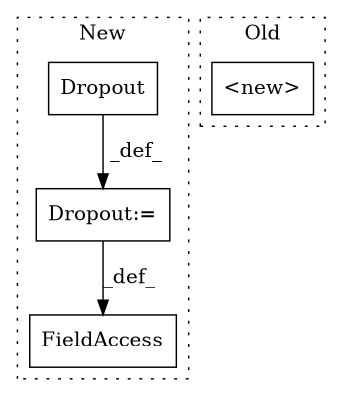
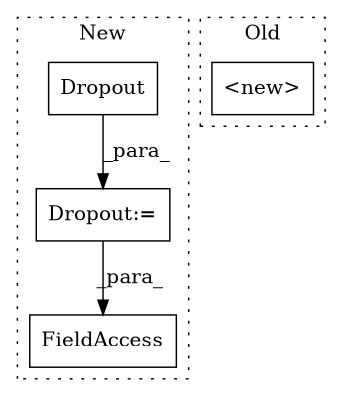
(136, 152) -> (136, 152)
(130, 278) -> (130, 278)
